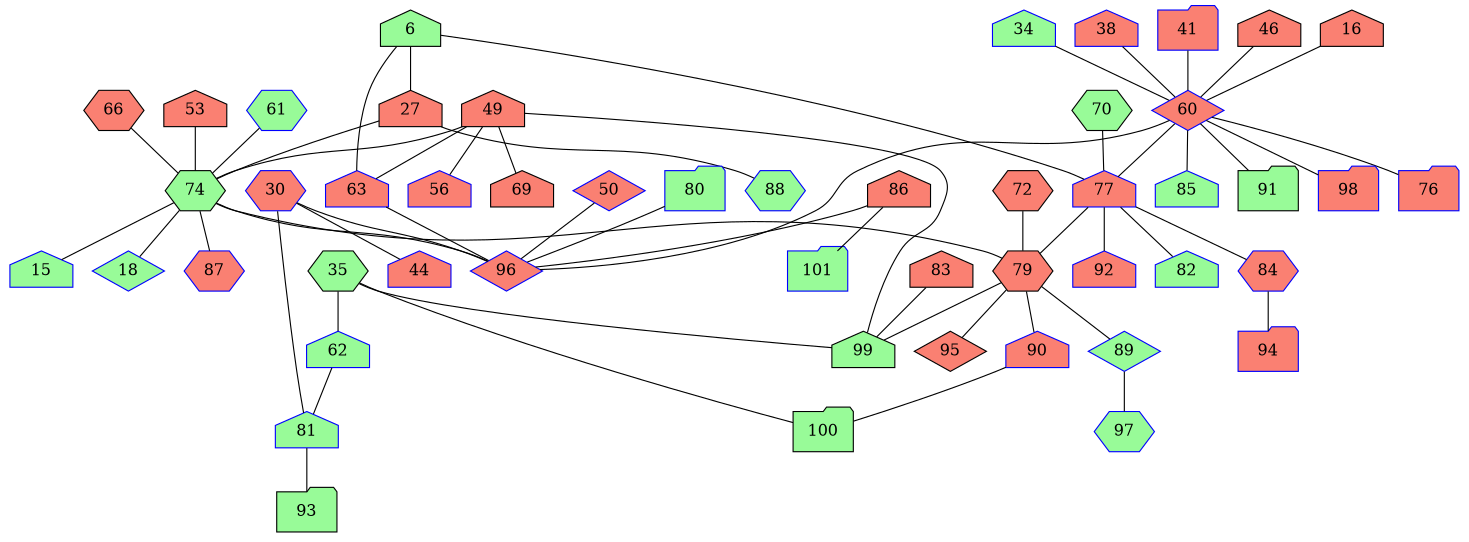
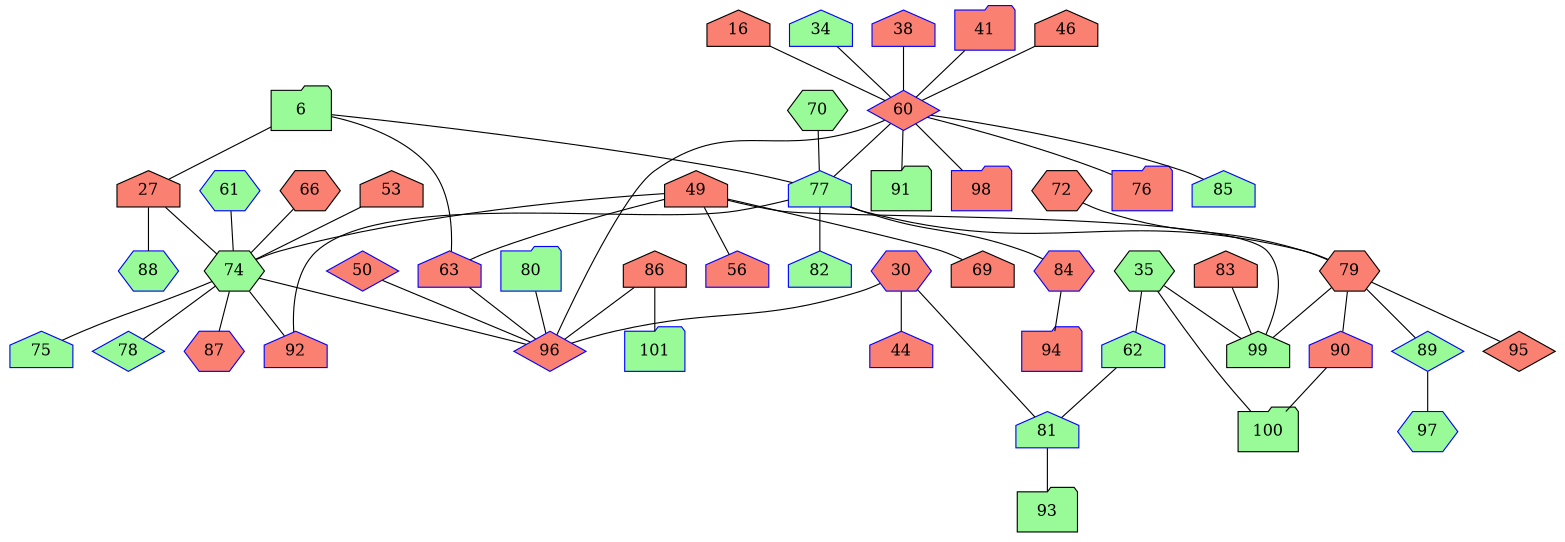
(411, 30) -> (301, 110)
(1104, 191) -> (820, 191)
(629, 229) -> (267, 314)
(41, 271) -> (41, 351)
(128, 271) -> (128, 351)
